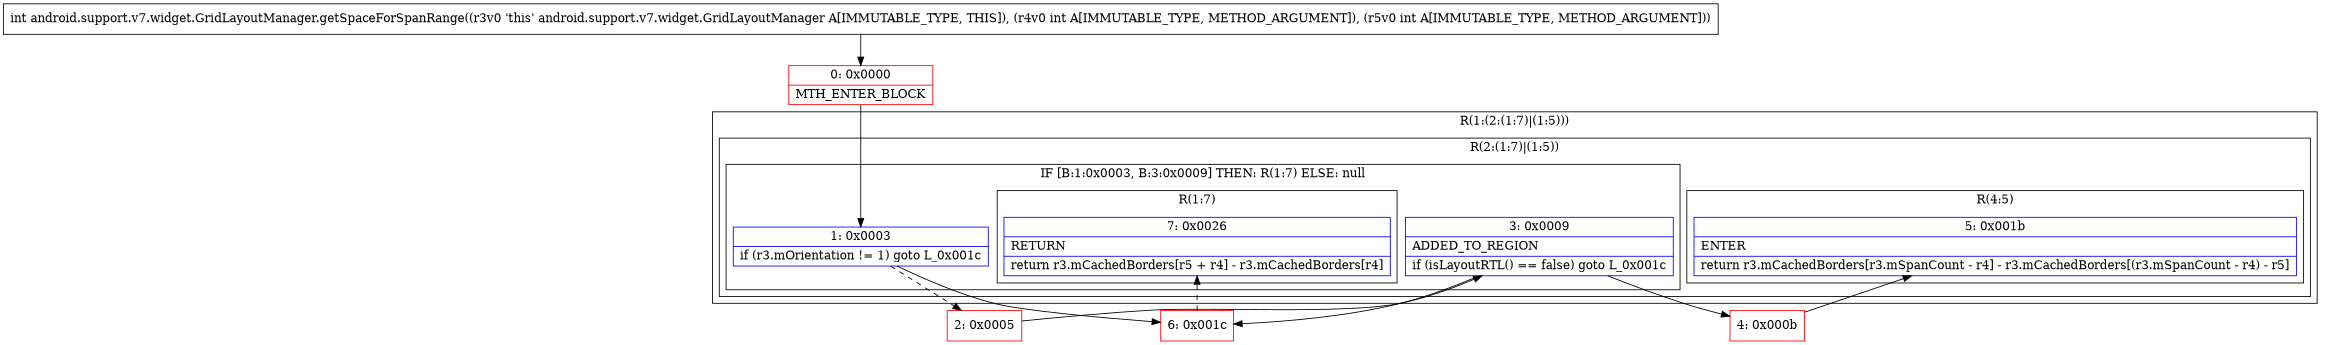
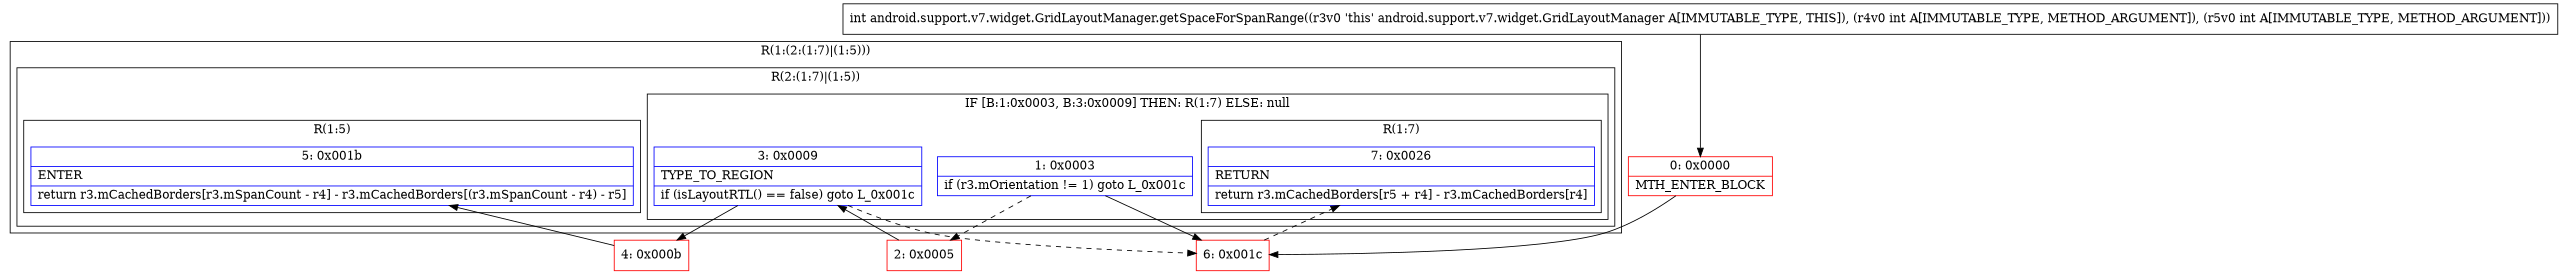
(861, 159) -> (1482, 249)
(1995, 200) -> (332, 130)
(1475, 246) -> (717, 176)
(1345, 314) -> (1015, 244)
